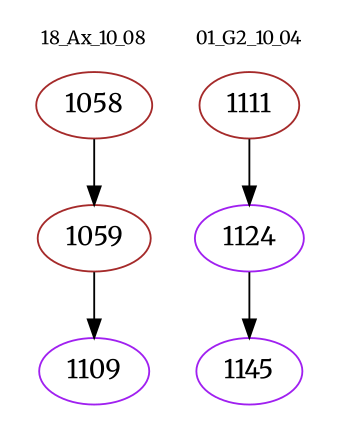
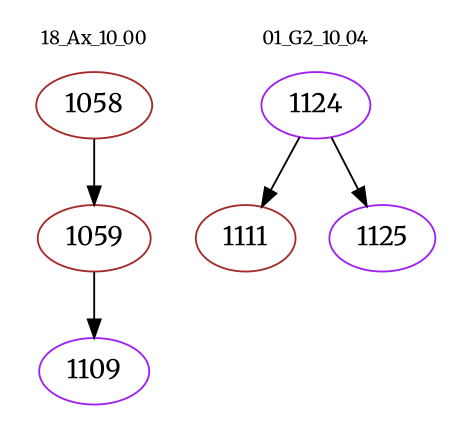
(94, 40) -> (94, 40)
(249, 163) -> (285, 164)
(249, 371) -> (382, 238)
